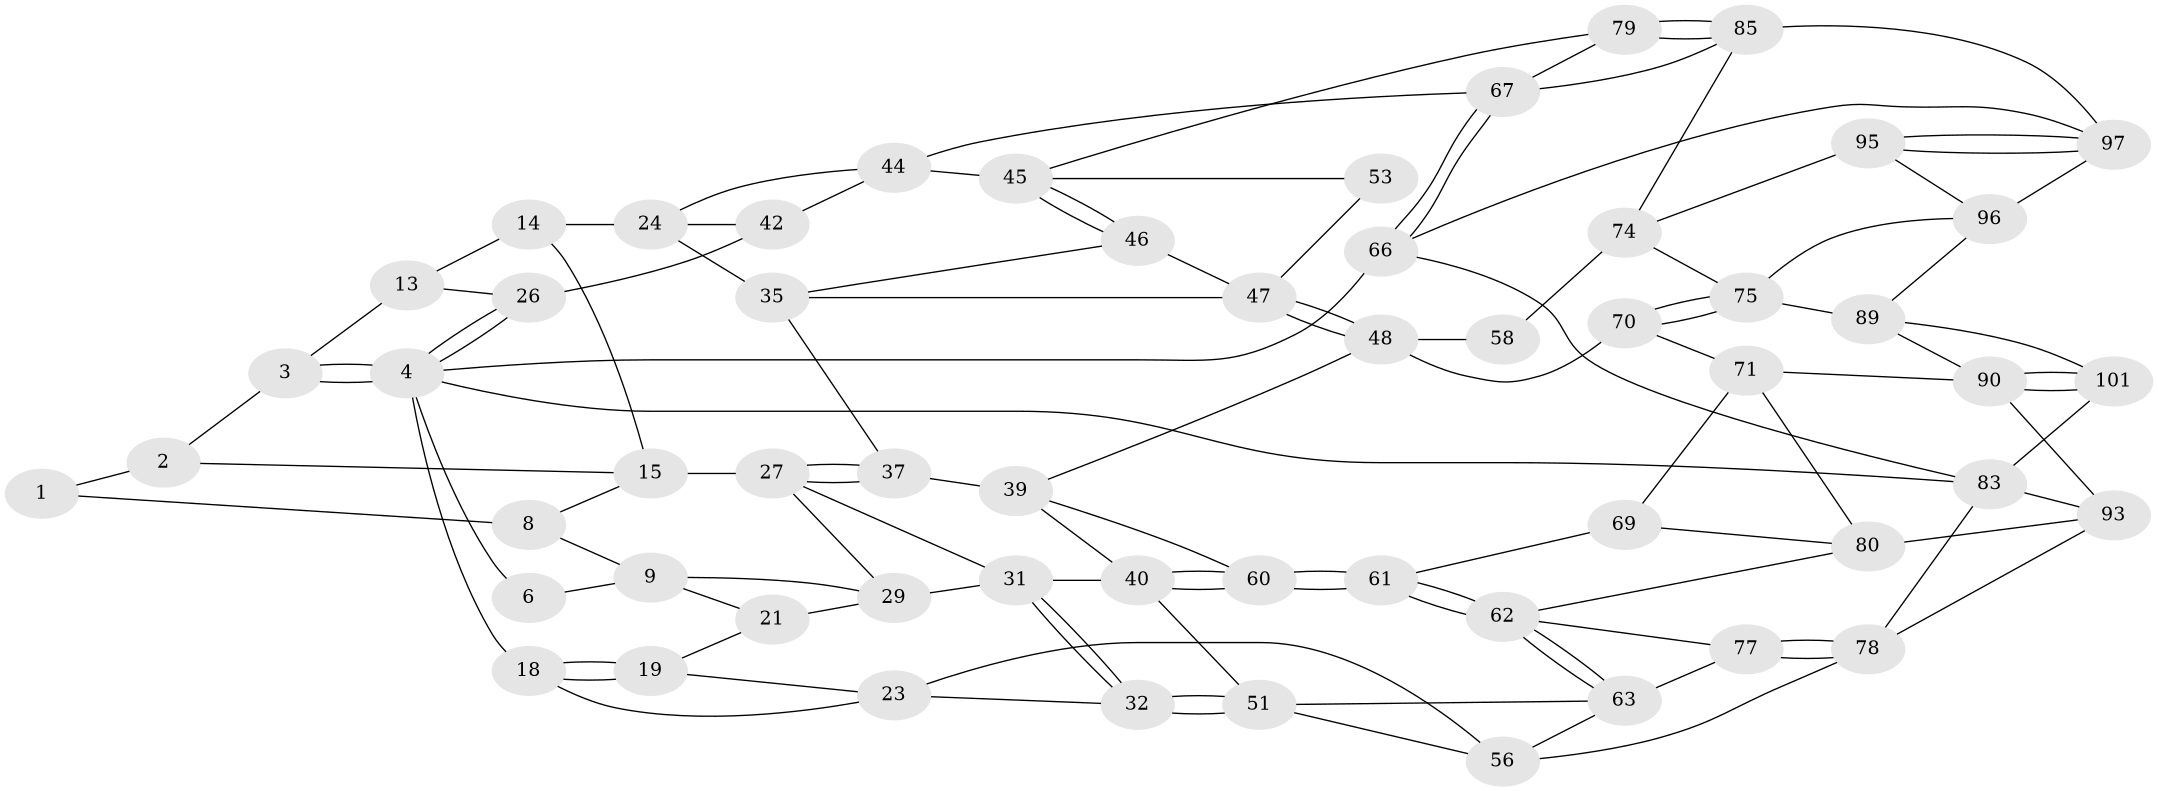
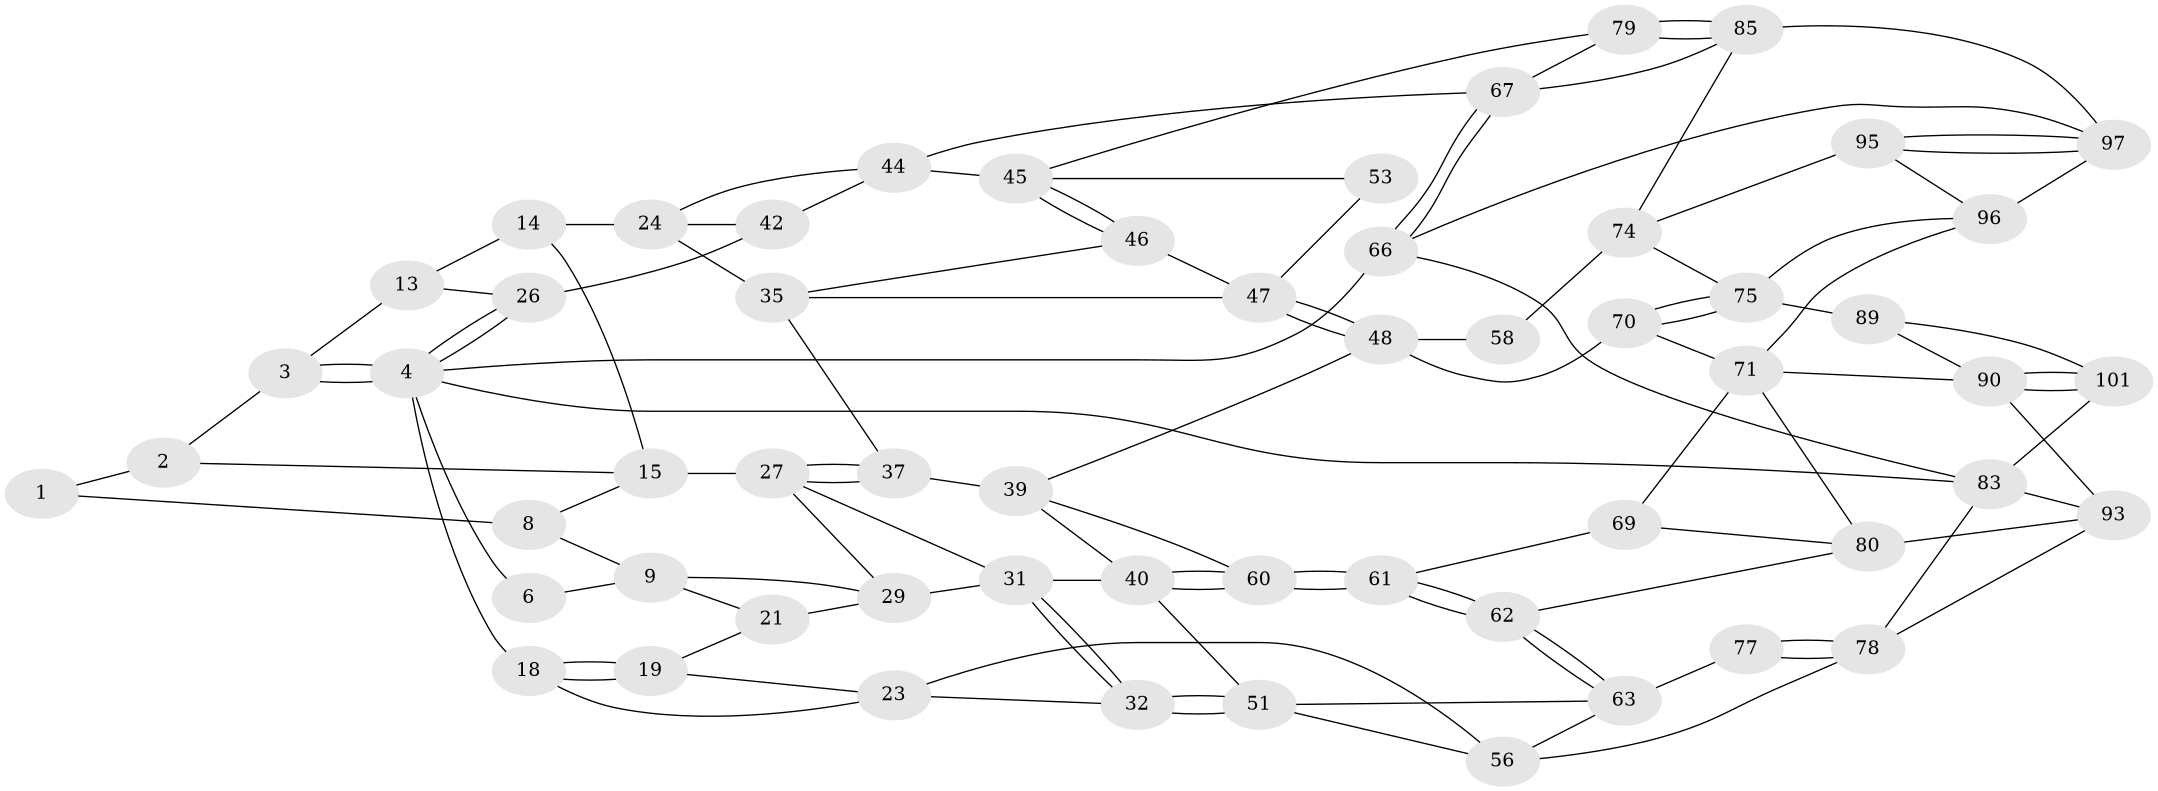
(1929, 269) -> (1849, 272)
(1625, 633) -> none
